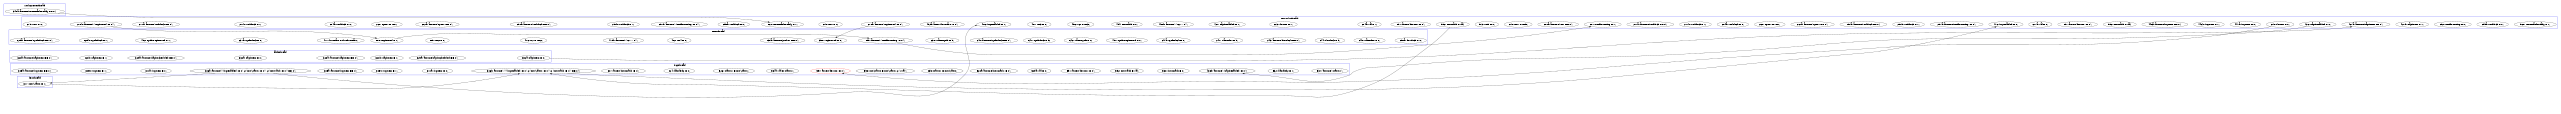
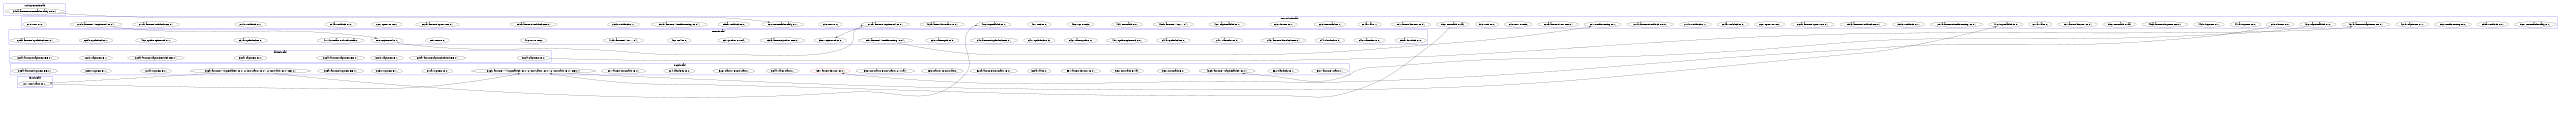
none -> (1330, 24)
(632, 35) -> (636, 53)
none -> (734, 40)
